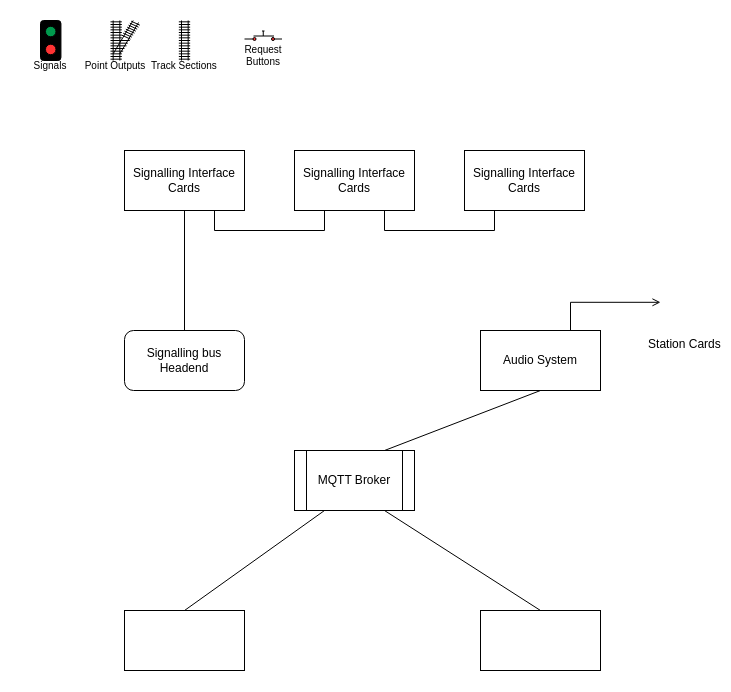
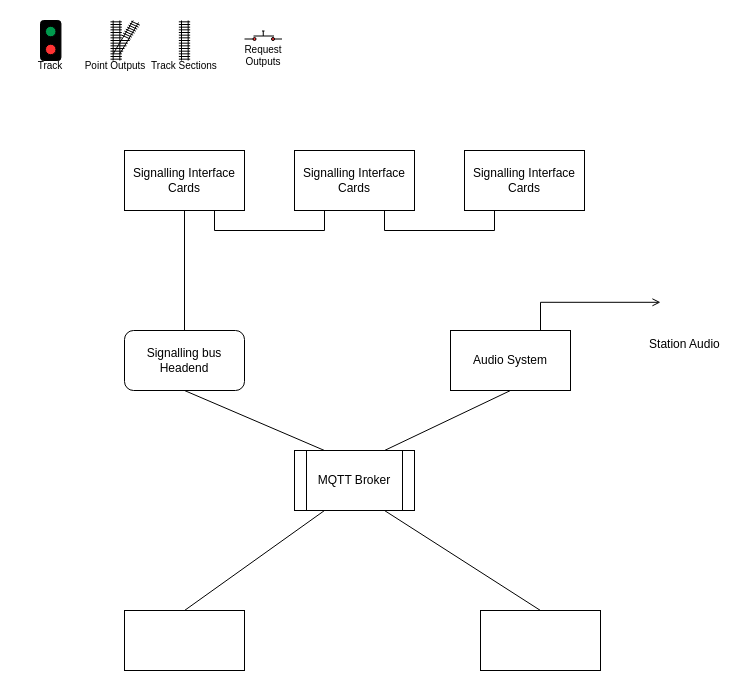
(264, 56) -> (264, 56)
(51, 66) -> (51, 66)
(684, 344) -> (684, 344)
(541, 361) -> (511, 361)
none -> (255, 421)
